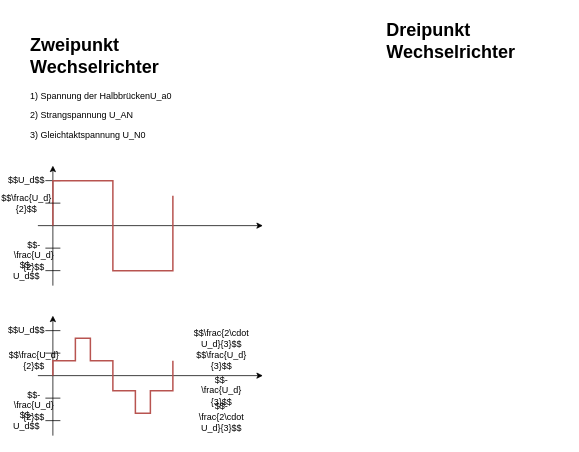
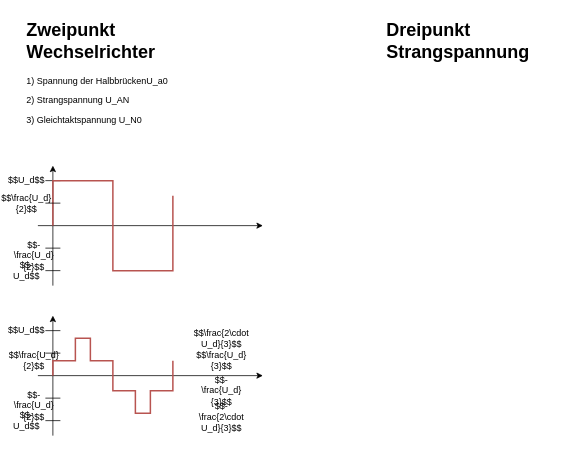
(442, 13) -> (445, 13)
(117, 94) -> (113, 79)
